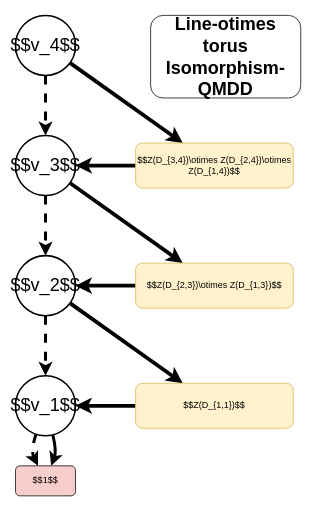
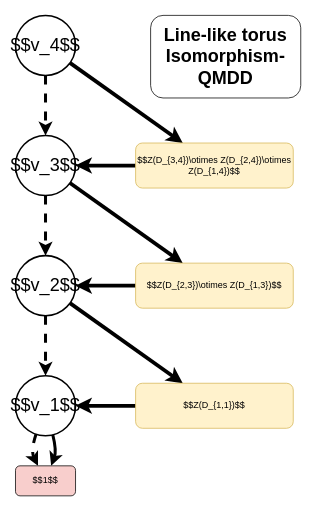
(225, 57) -> (225, 57)
